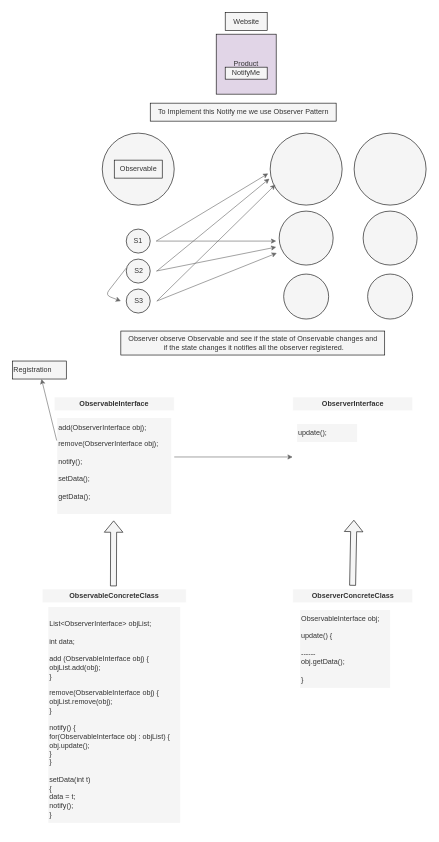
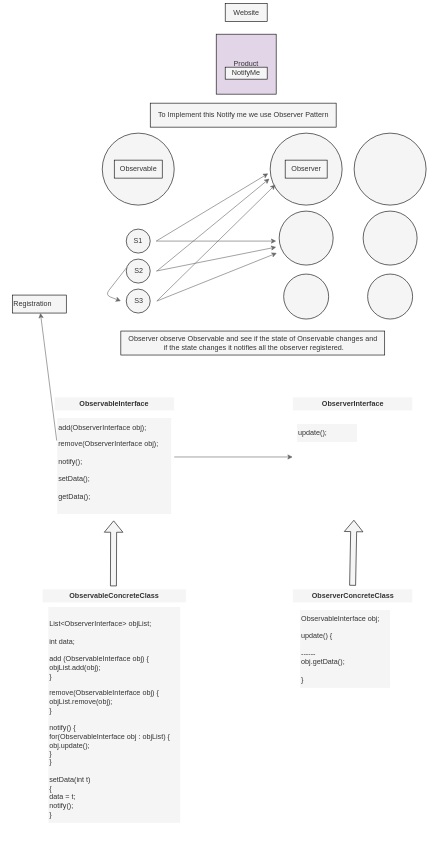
(246, 21) -> (246, 12)
(243, 112) -> (243, 115)
none -> (306, 169)
(39, 370) -> (39, 304)
